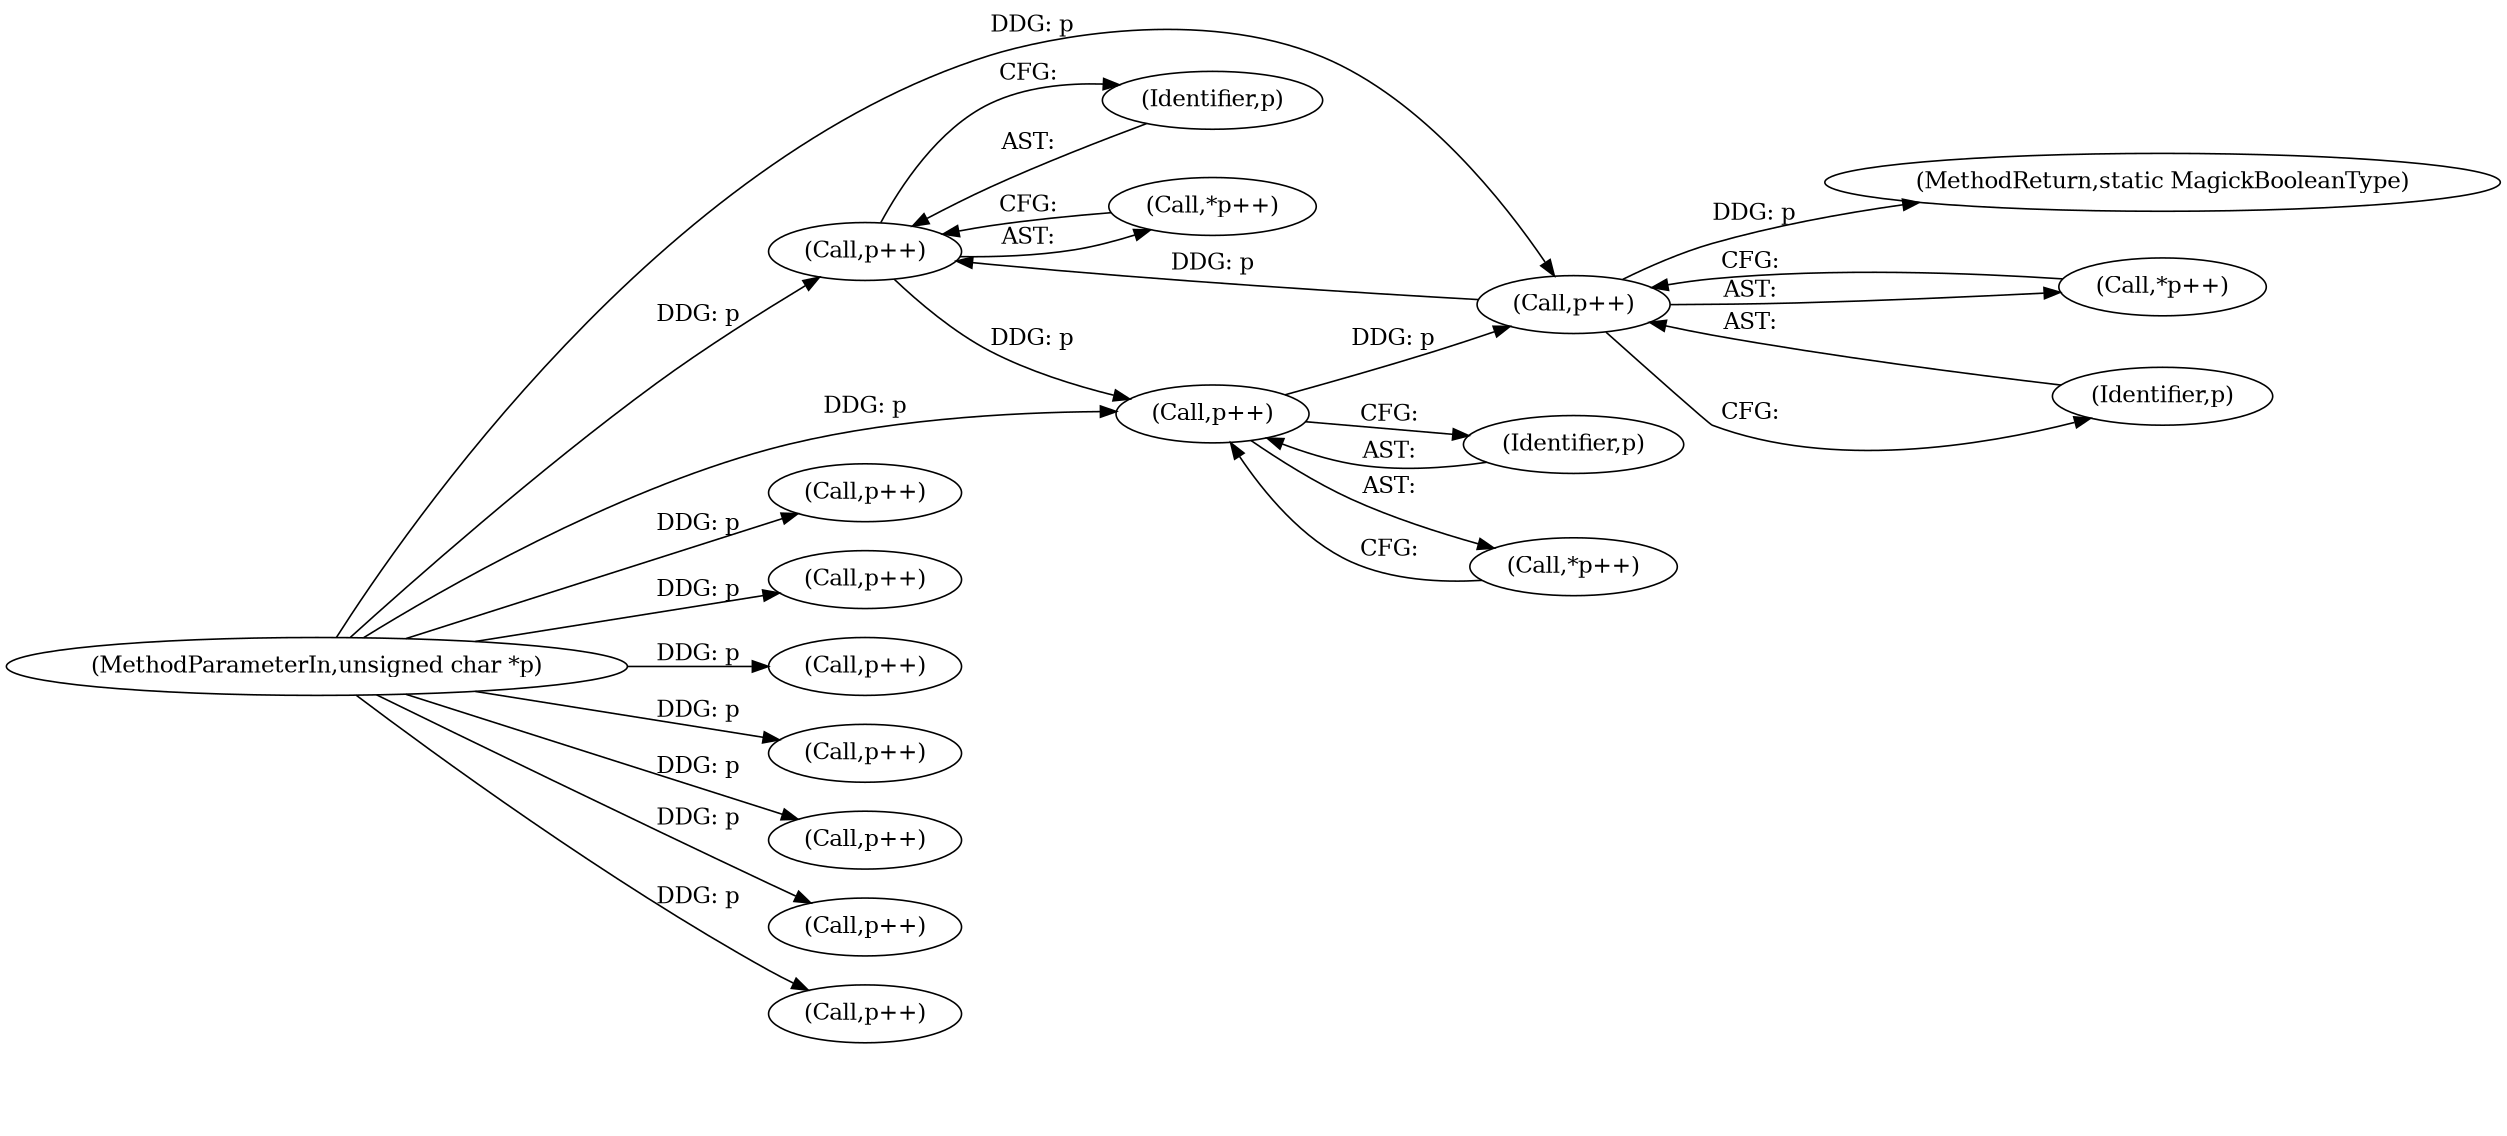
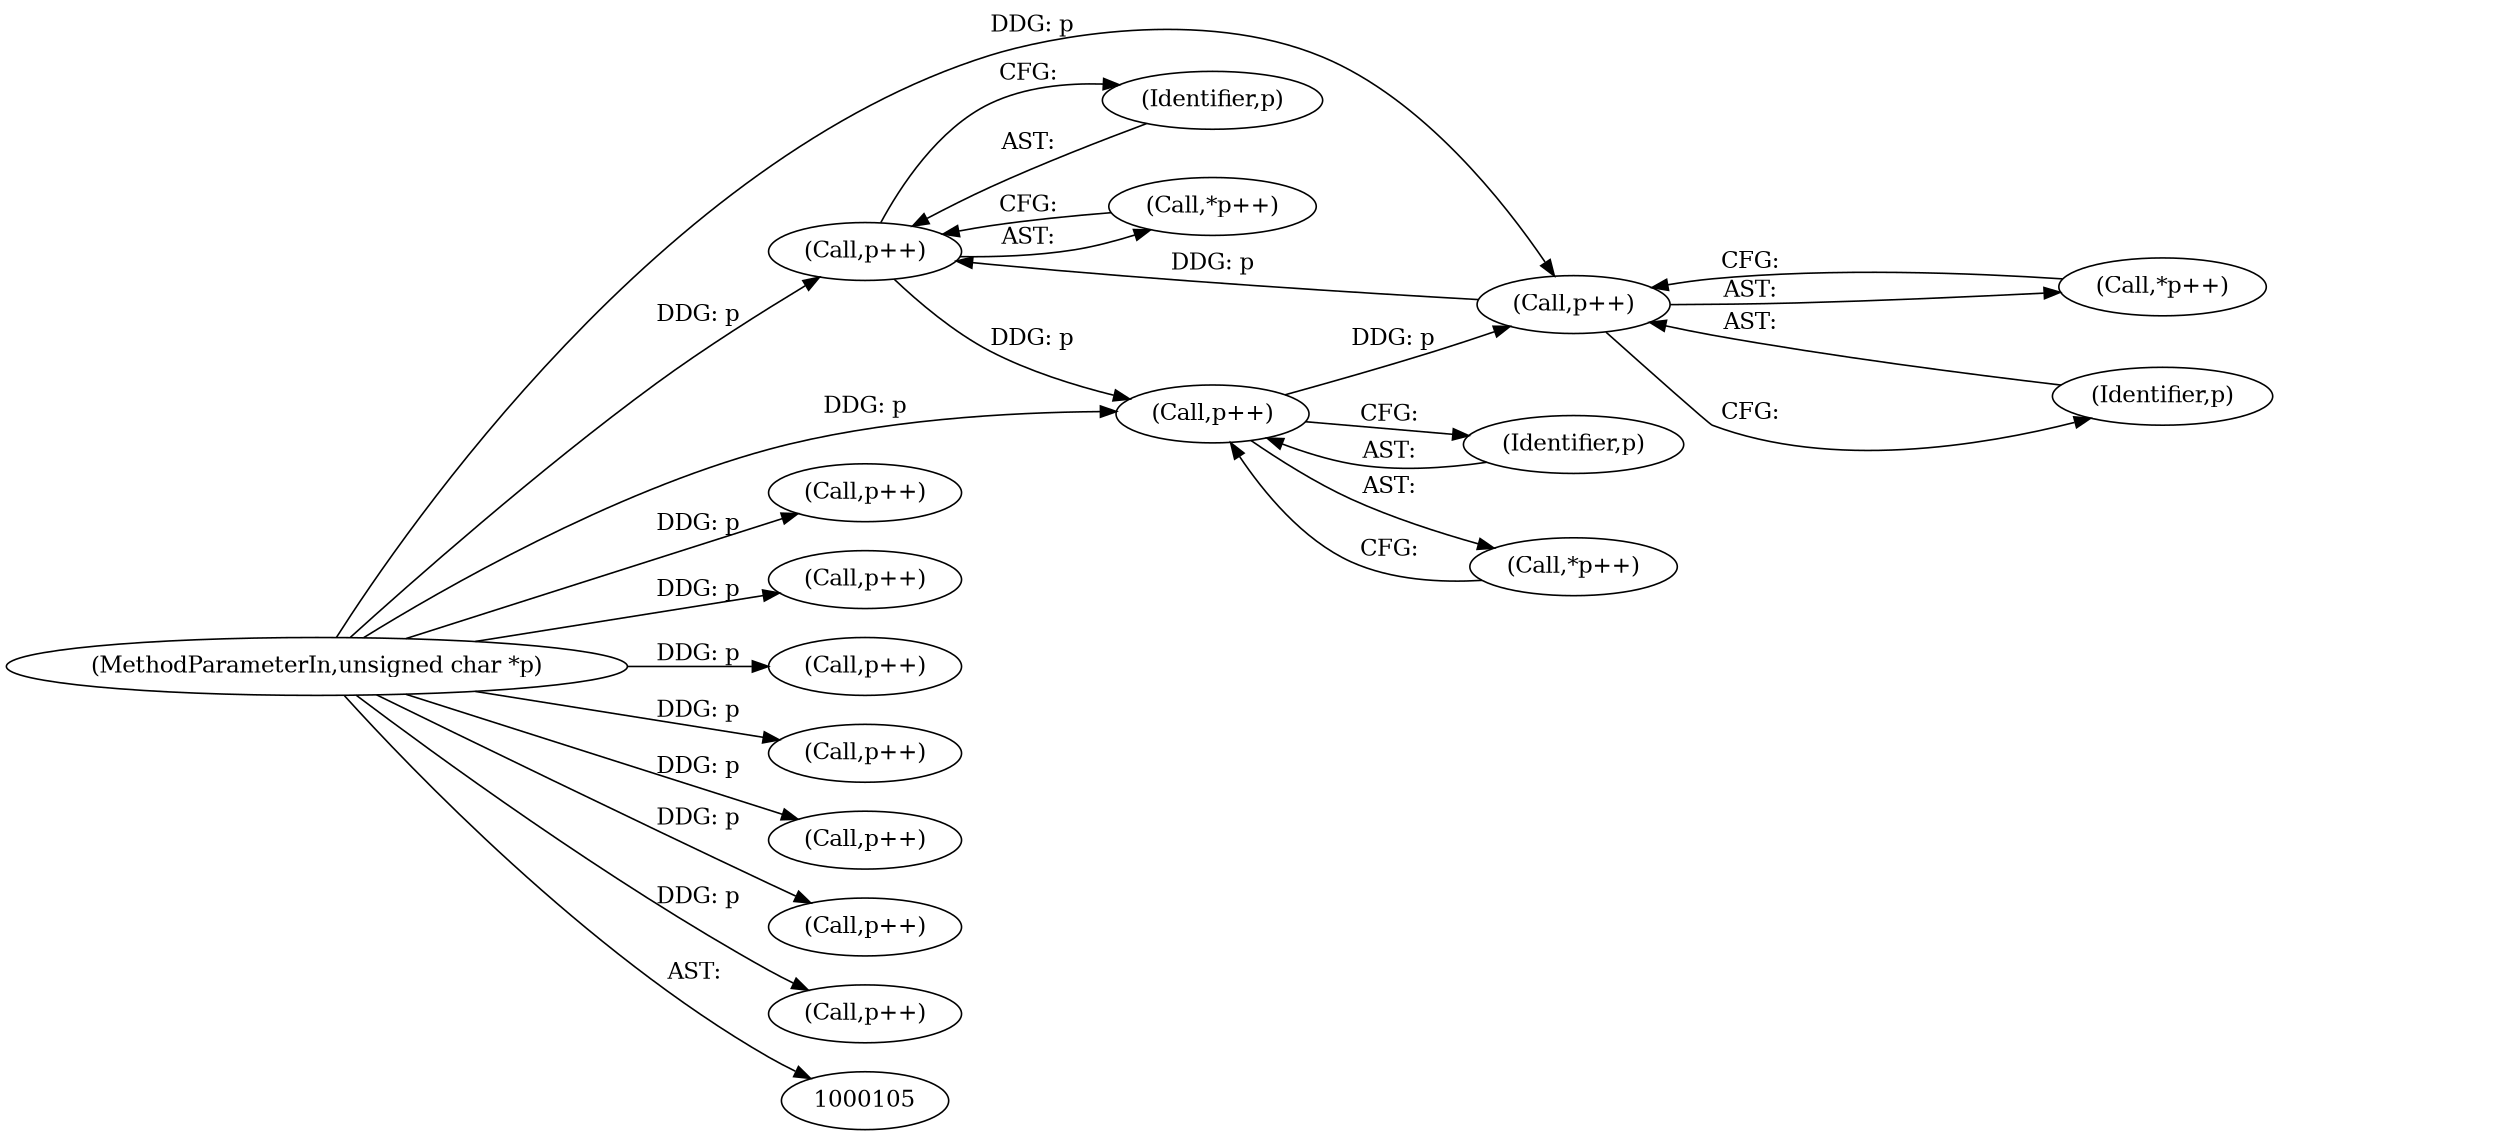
(2163, 182) -> none
none -> (865, 1101)
